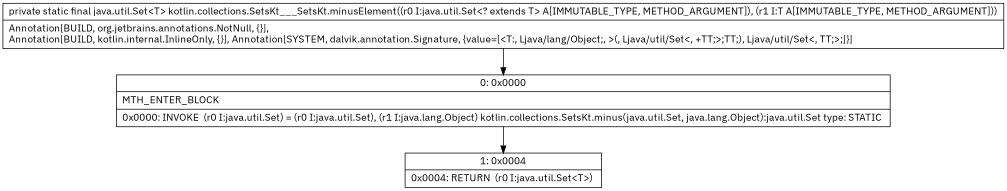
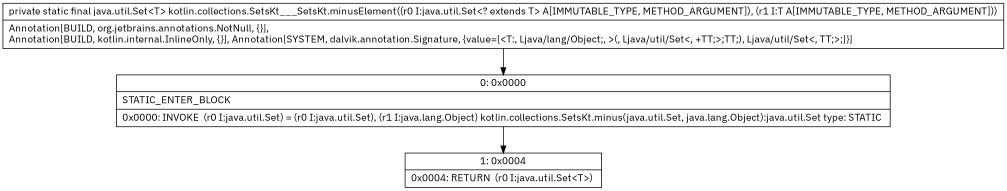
(171, 100) -> (177, 100)
